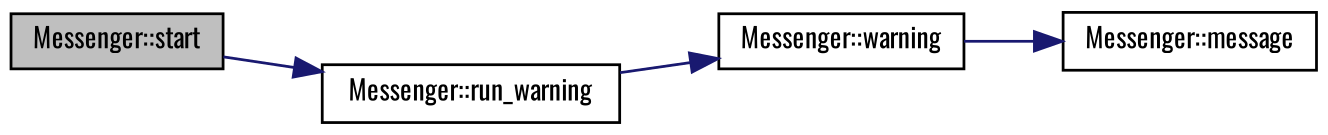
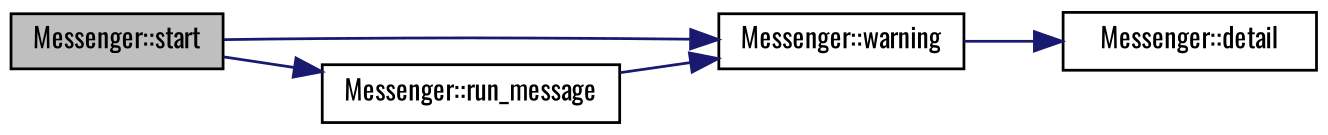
none -> (457, 38)
(1190, 41) -> (1190, 41)
(471, 94) -> (471, 94)
